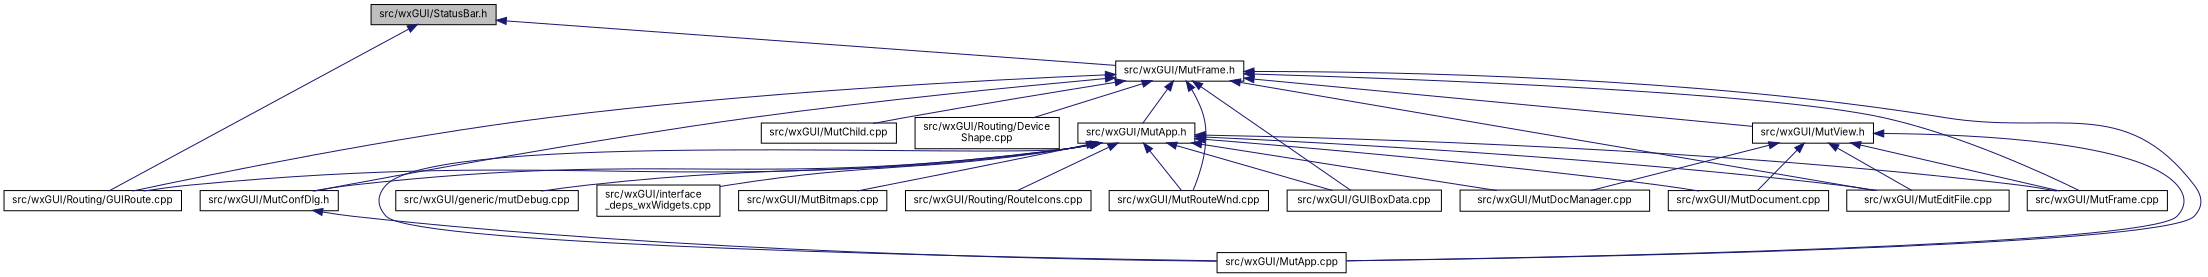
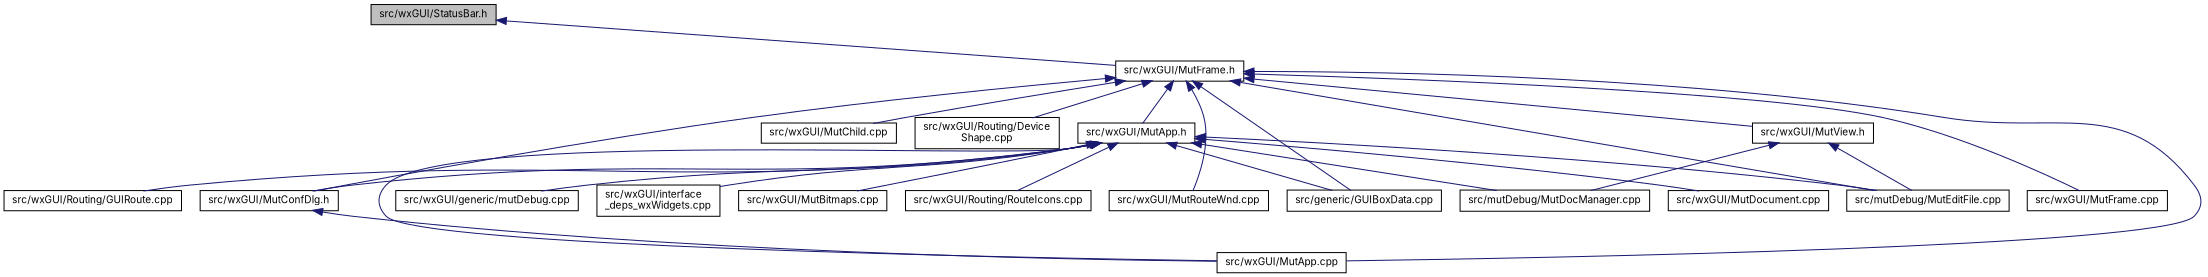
(259, 110) -> none
(616, 110) -> none
(1589, 149) -> none
(1960, 168) -> none
(1166, 171) -> none
(1777, 171) -> none
(1364, 201) -> (1364, 201)
(1555, 201) -> (1555, 201)
(1928, 201) -> (1928, 201)
(2184, 203) -> none
